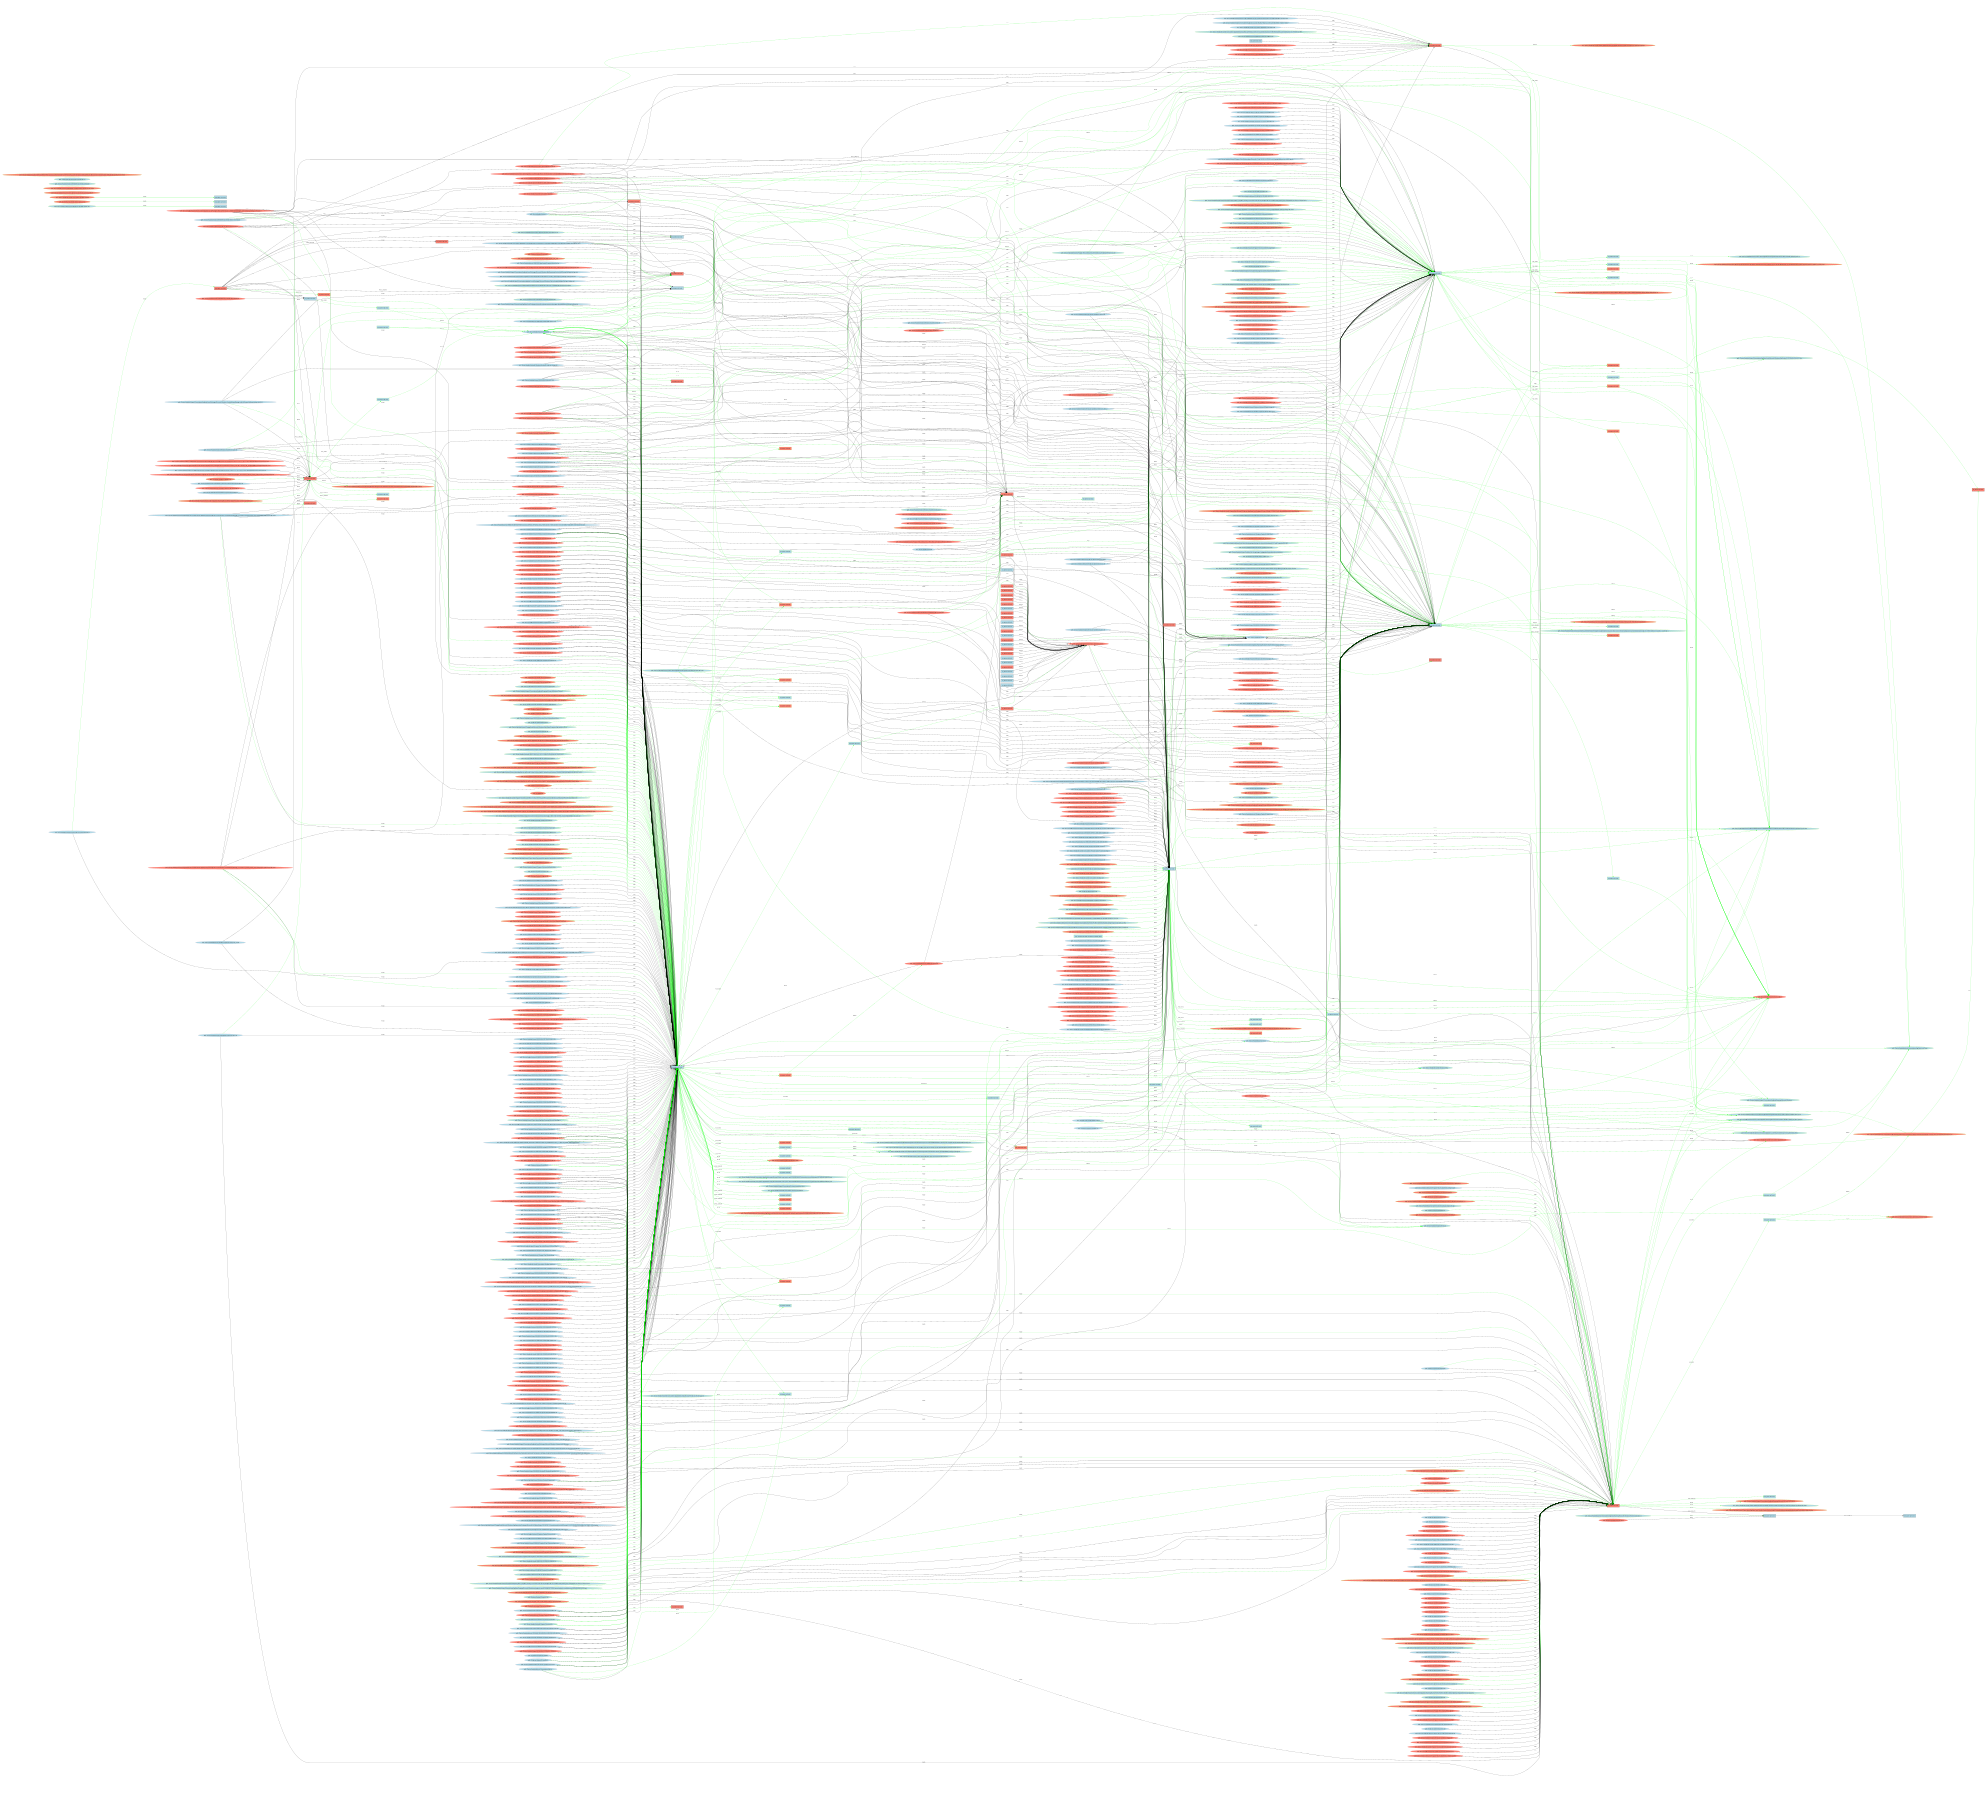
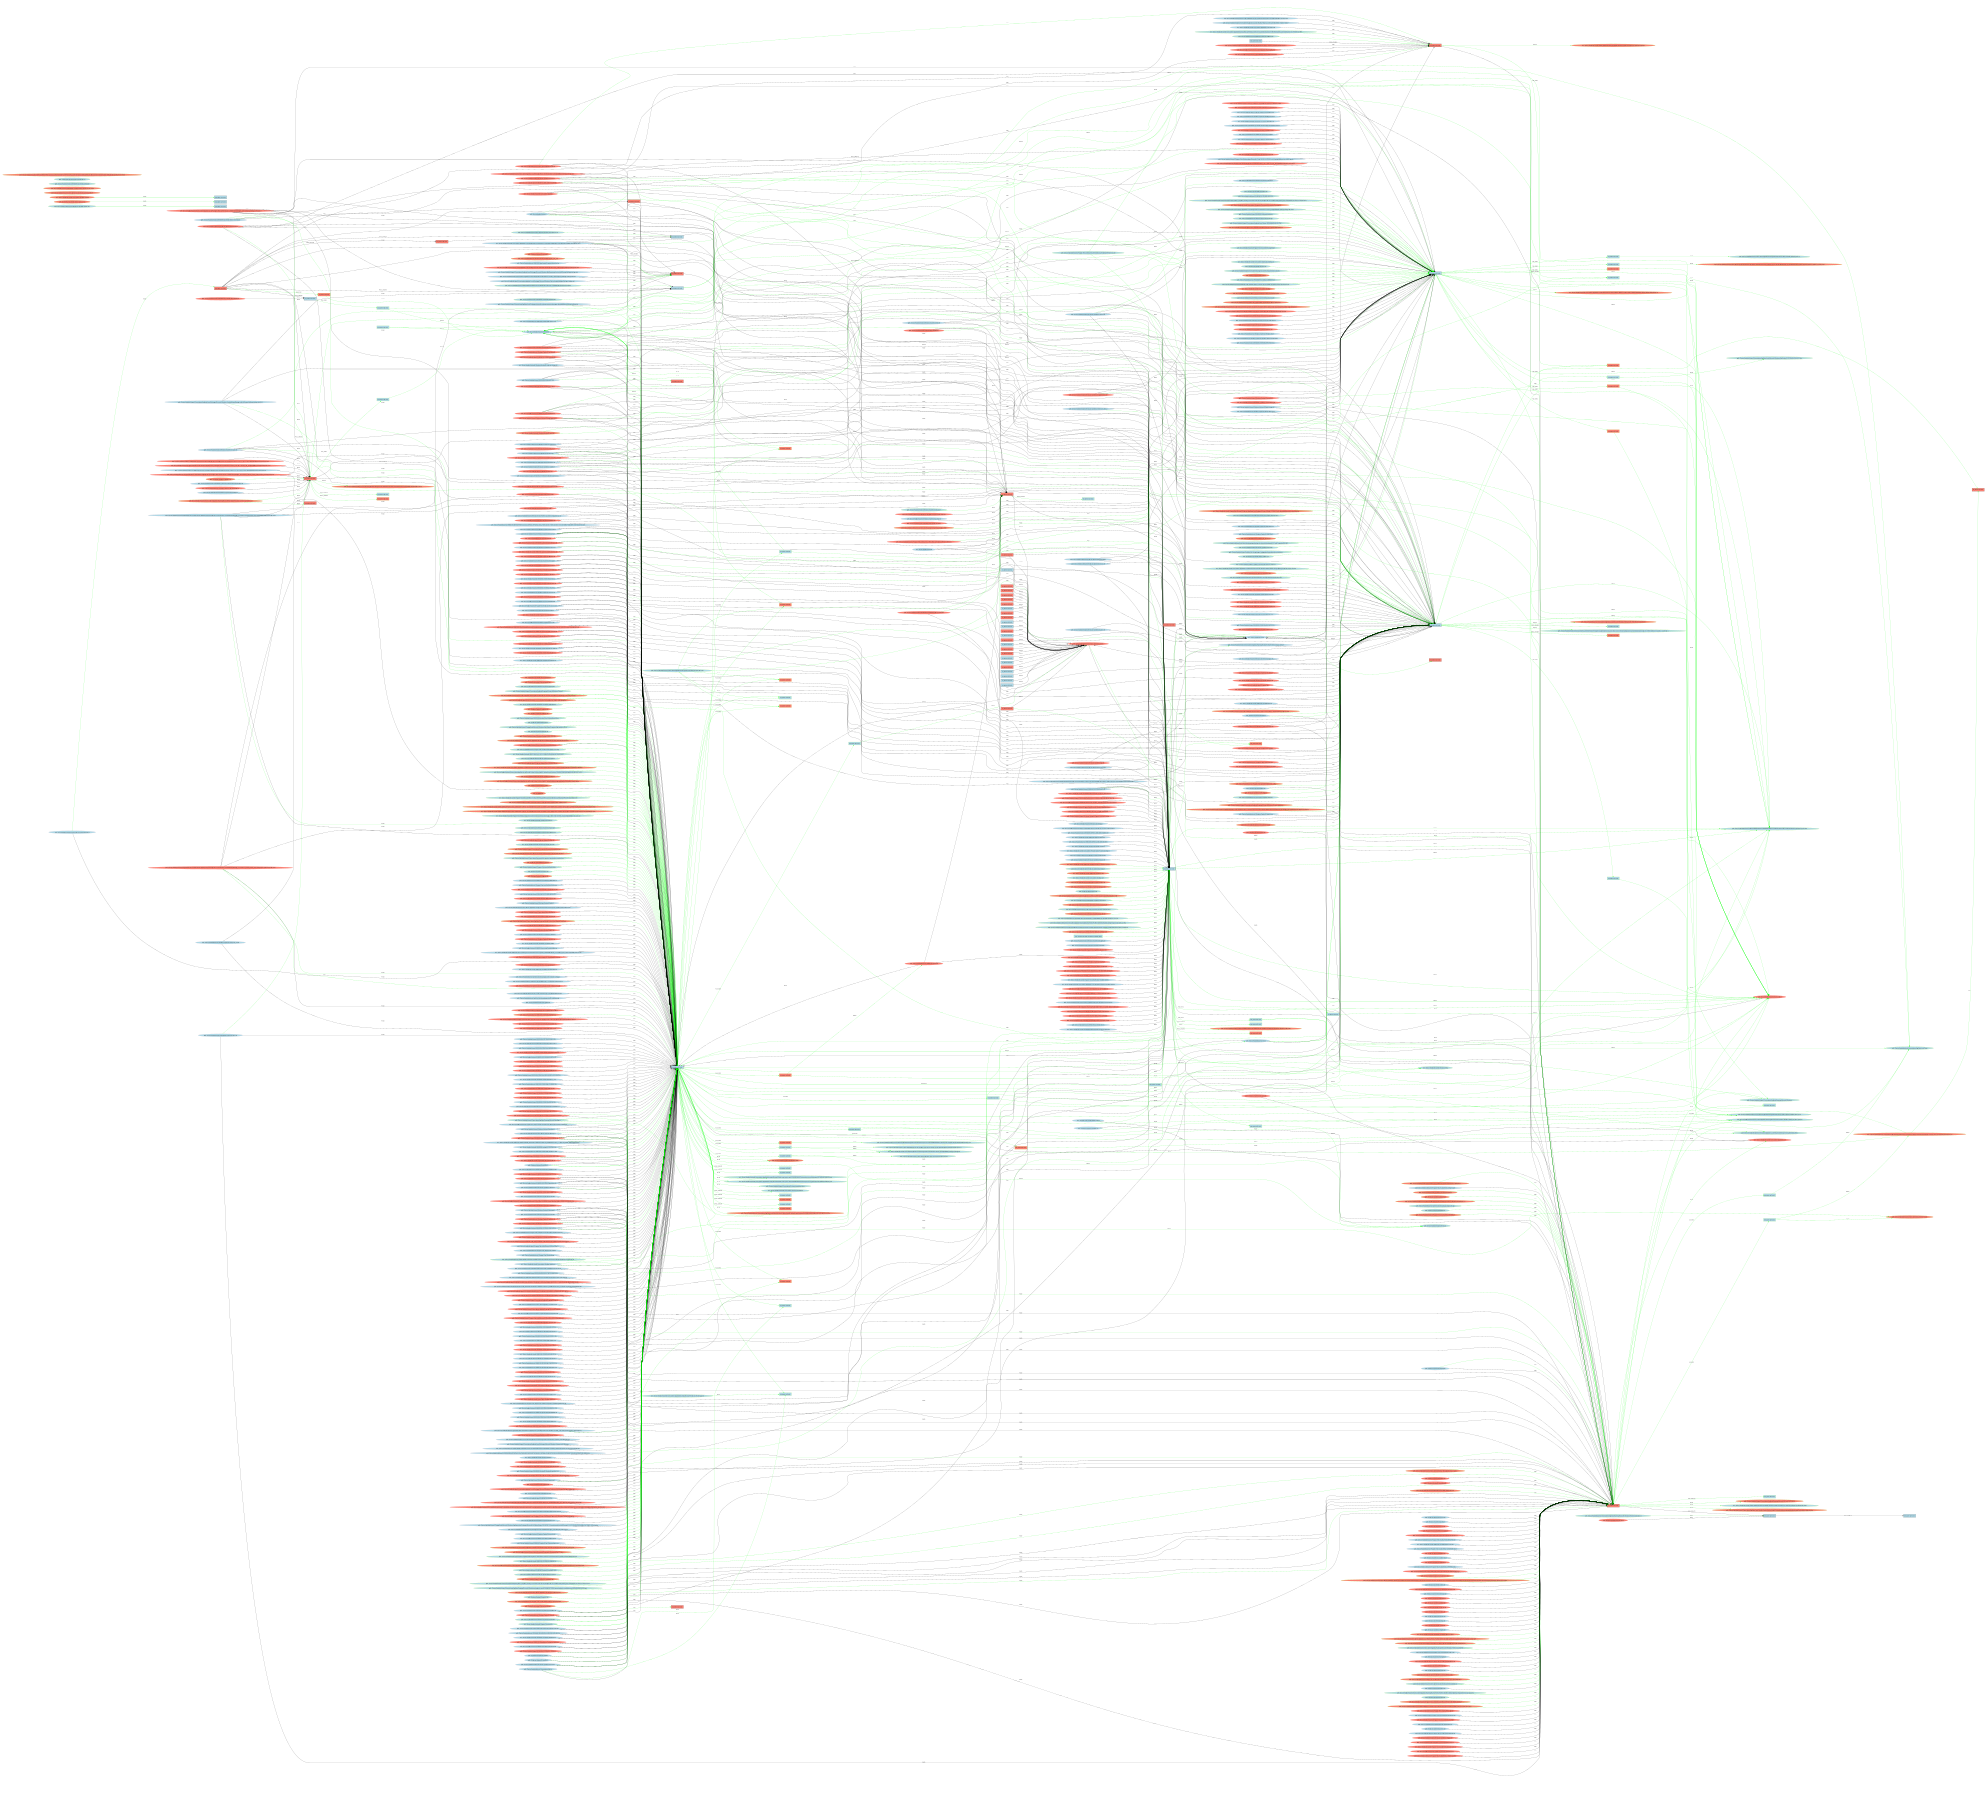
none -> (1256, 275)
